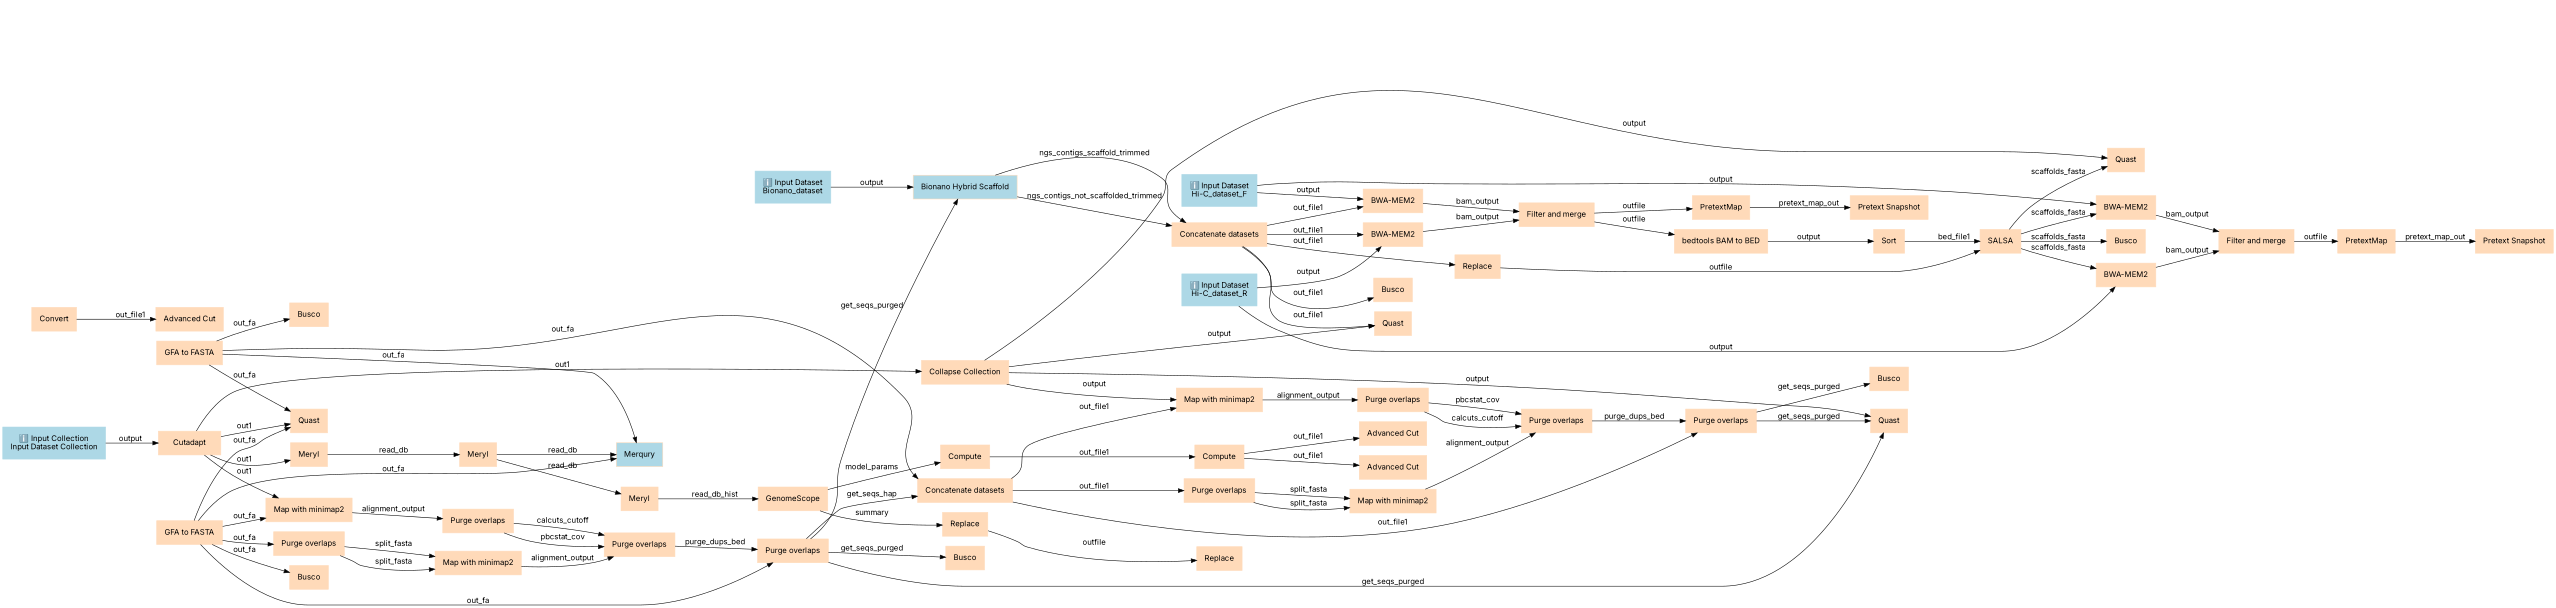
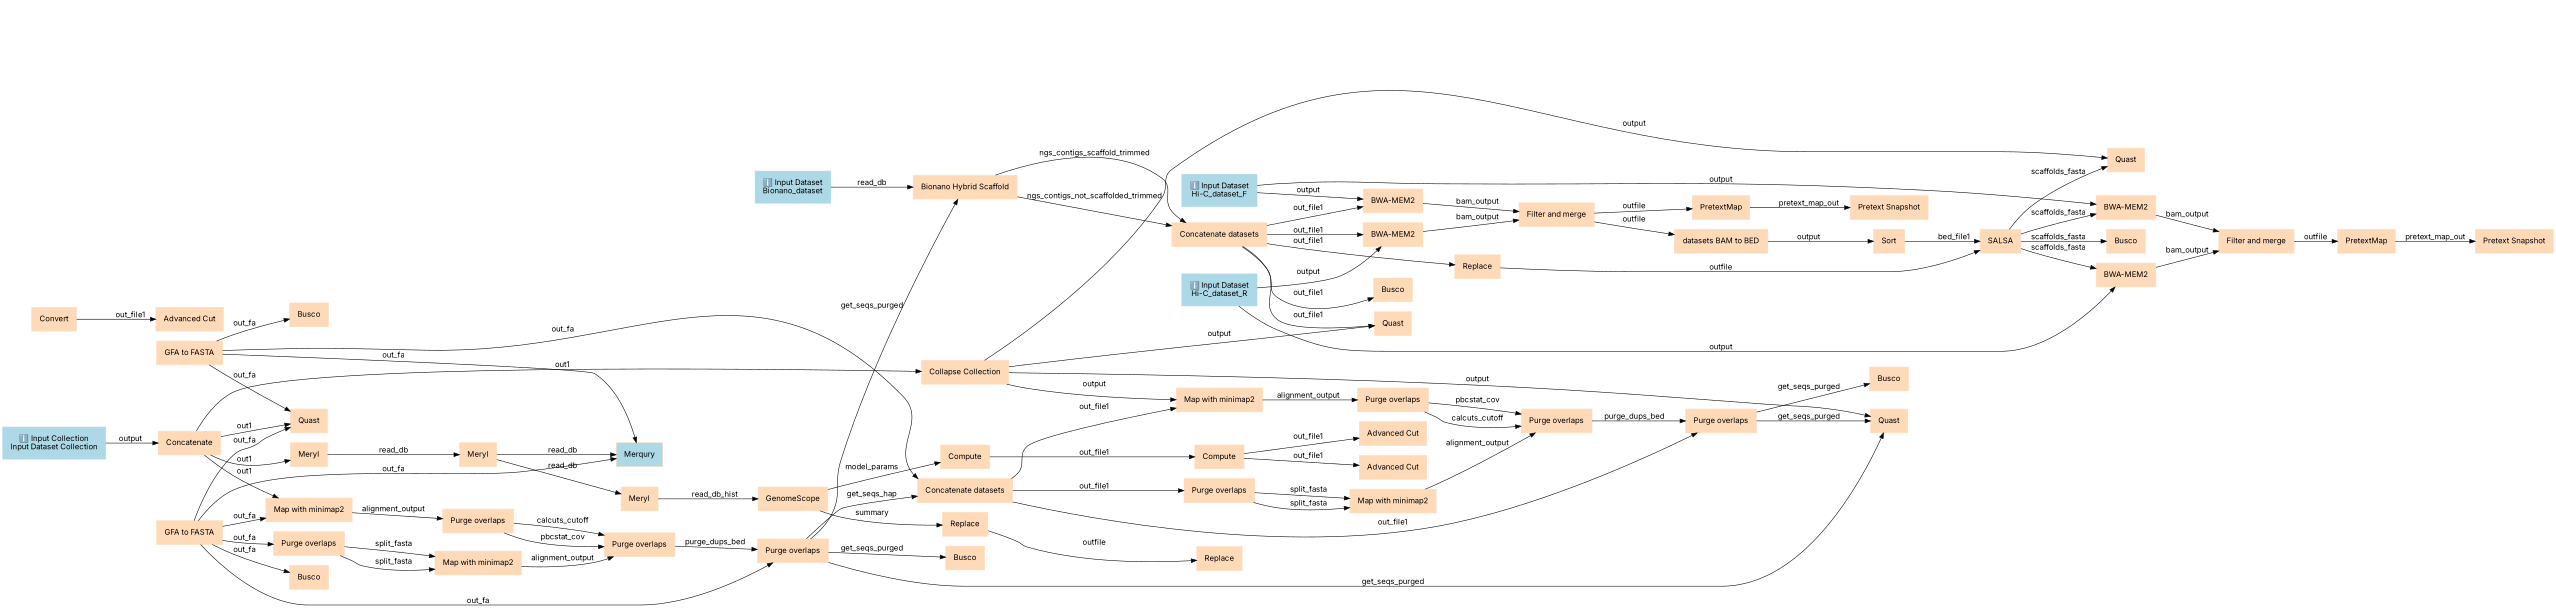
(872, 183) -> (872, 183)
(965, 187) -> (965, 187)
(1721, 241) -> (1721, 241)
(190, 443) -> (190, 443)
